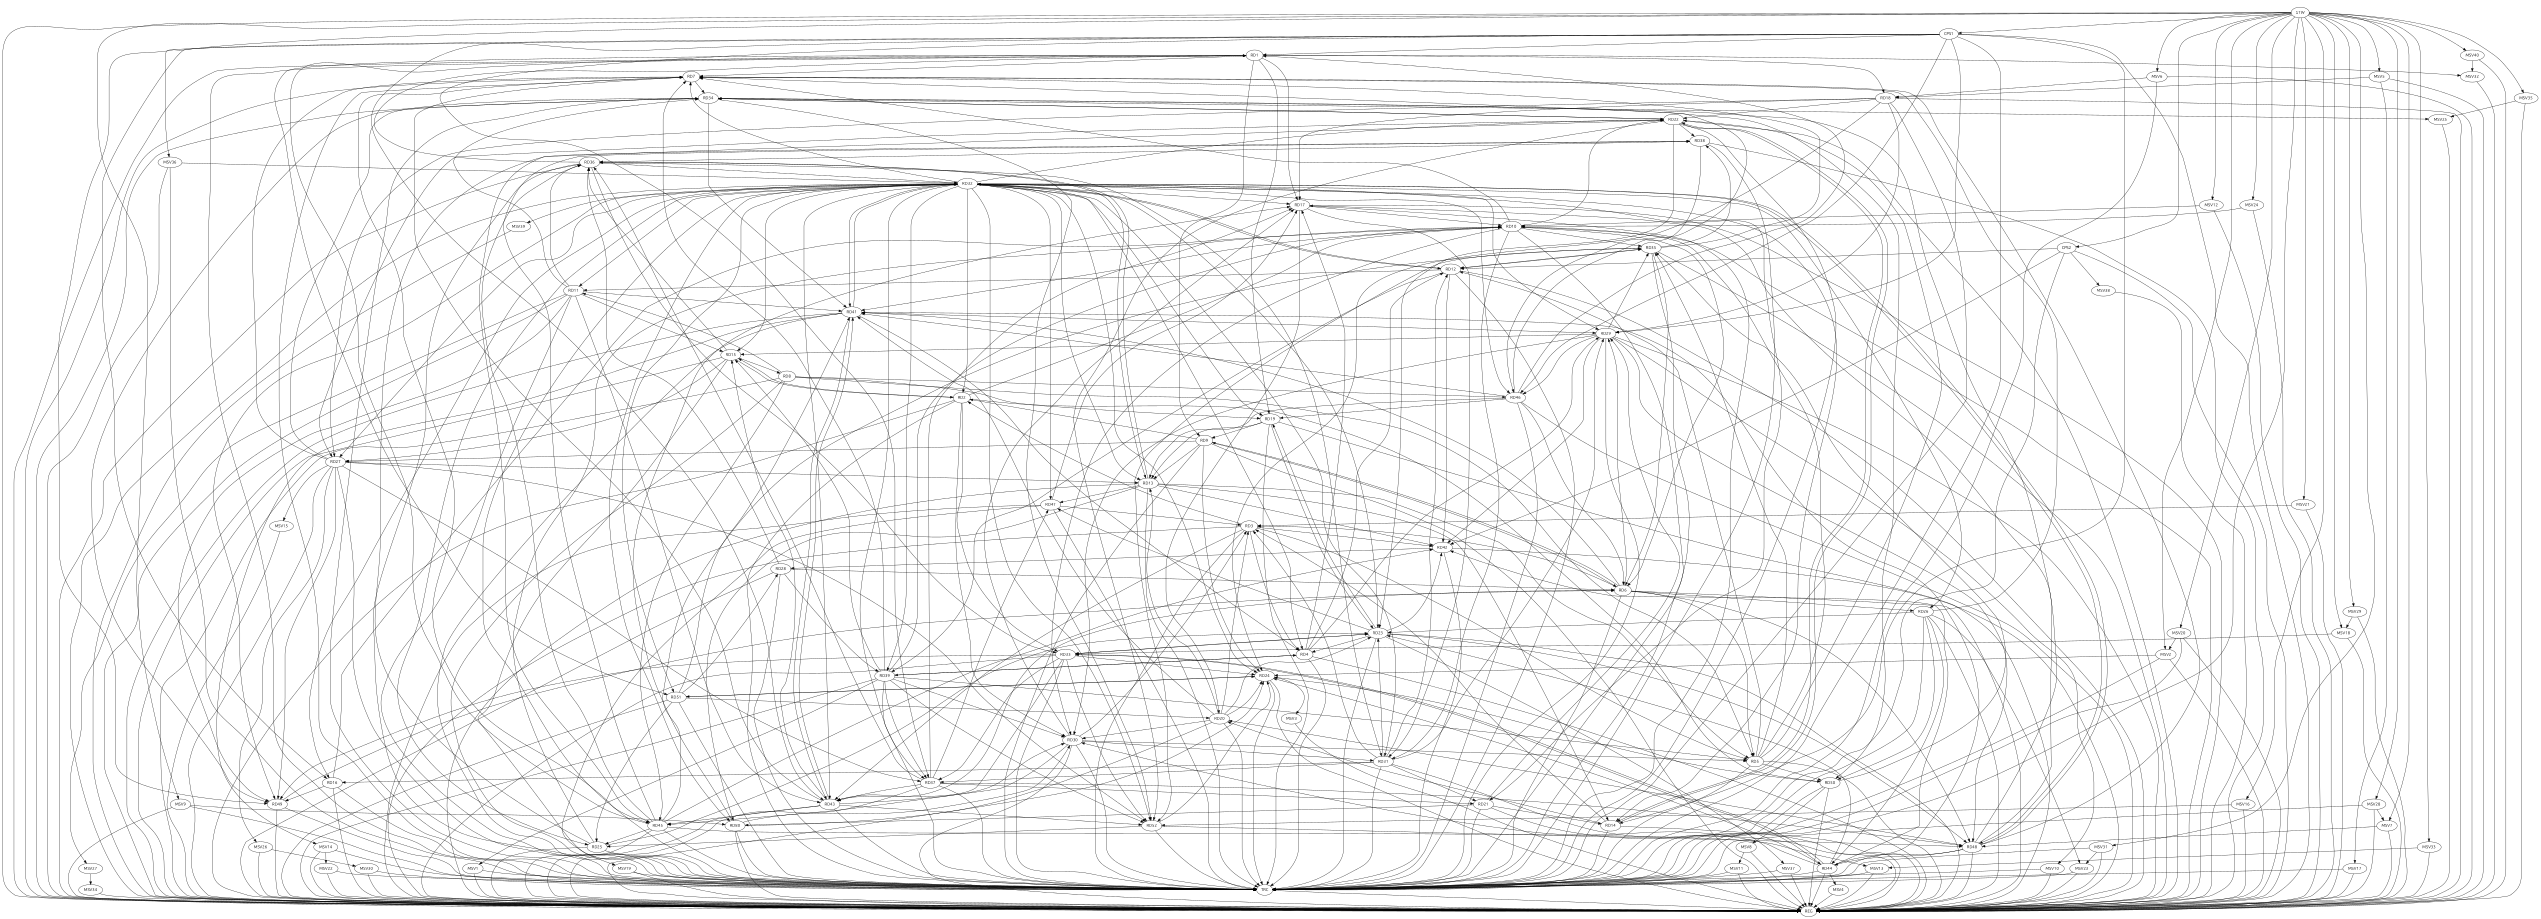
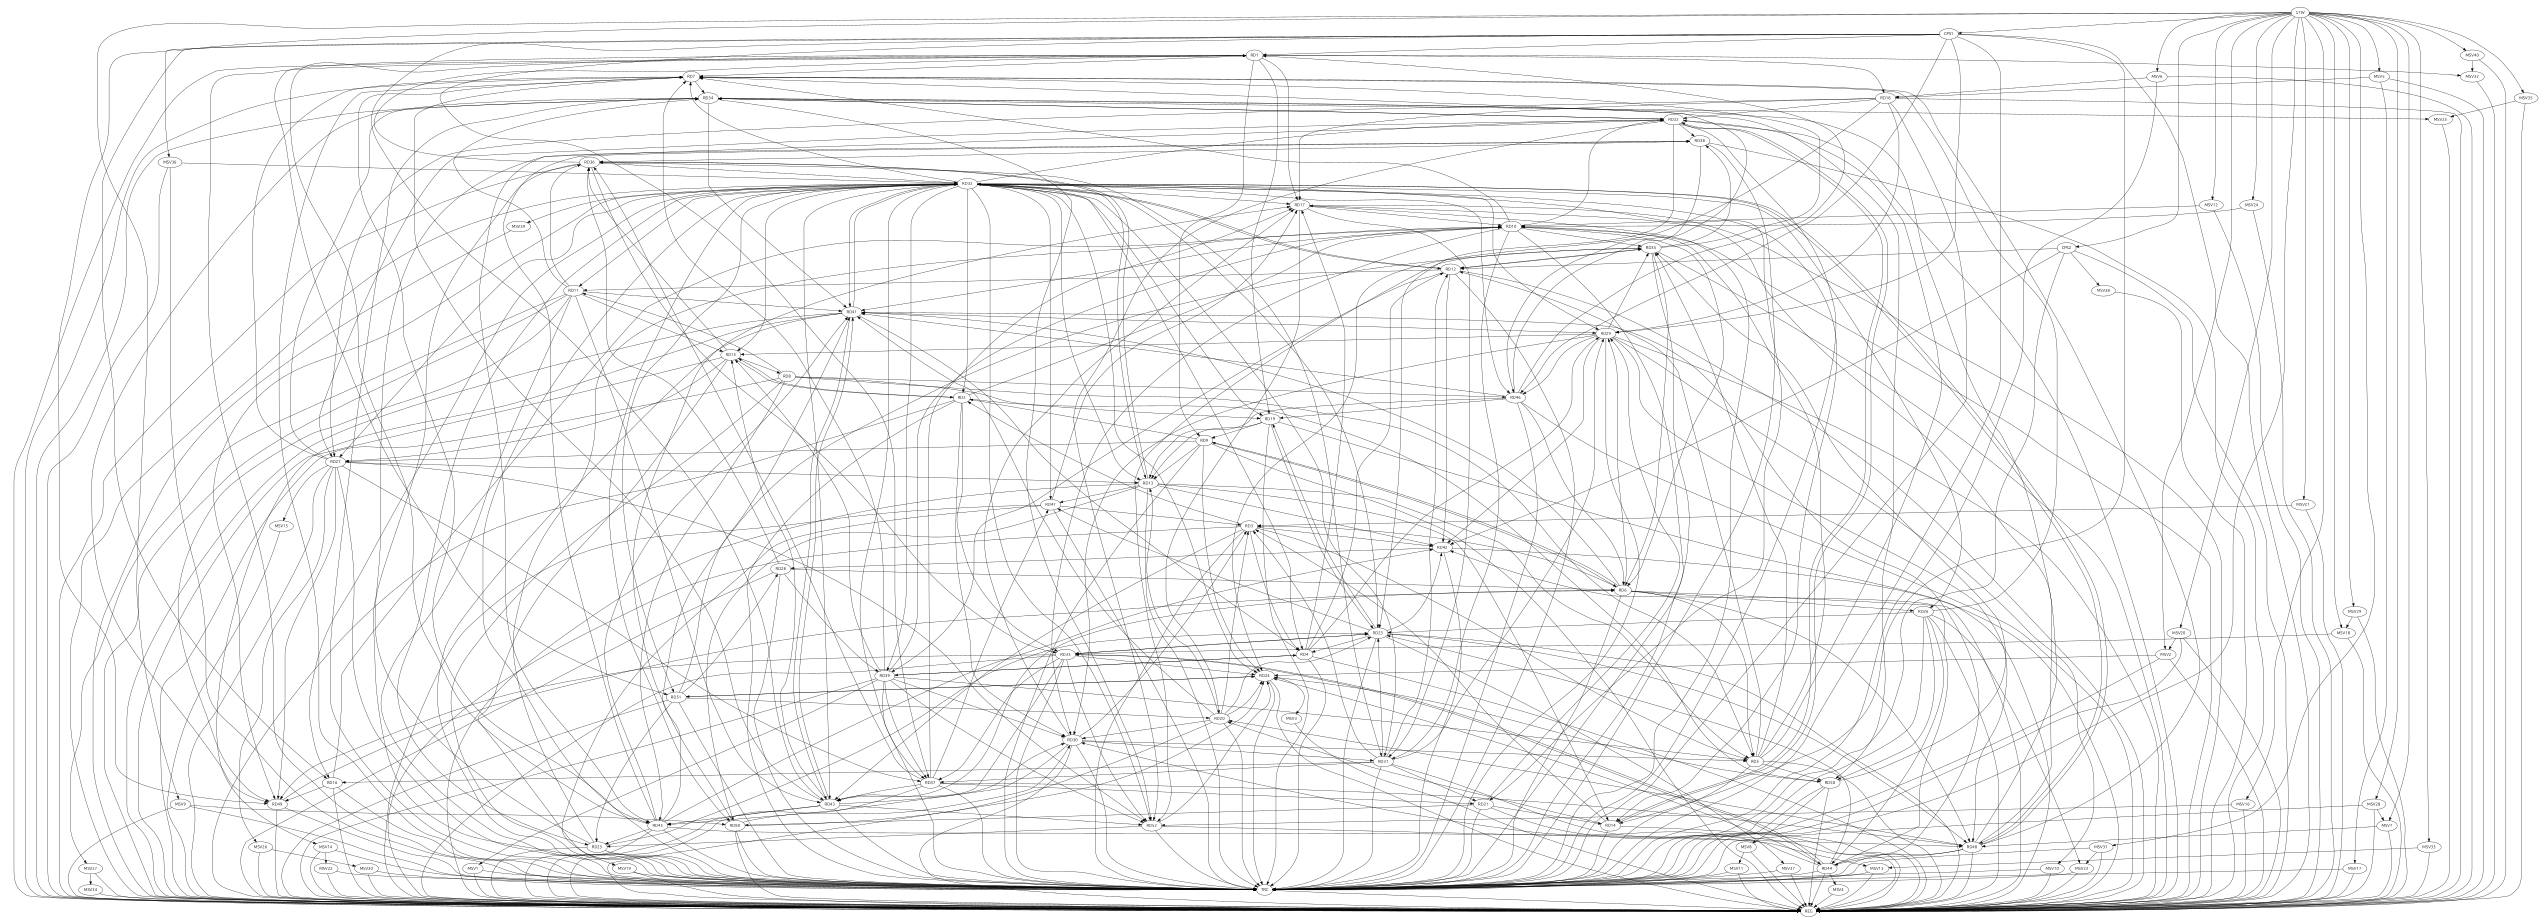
(3, 216) -> (942, 910)
(525, 485) -> (649, 541)
